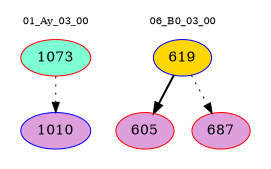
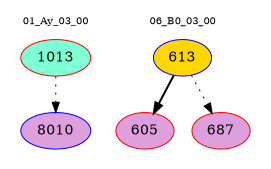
(56, 58) -> (56, 58)
(182, 58) -> (182, 58)
(56, 131) -> (56, 131)
